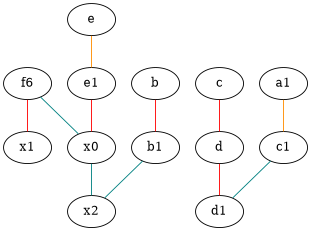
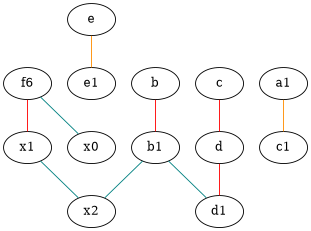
(92, 116) -> none
(252, 179) -> (187, 179)
(92, 180) -> (59, 179)
